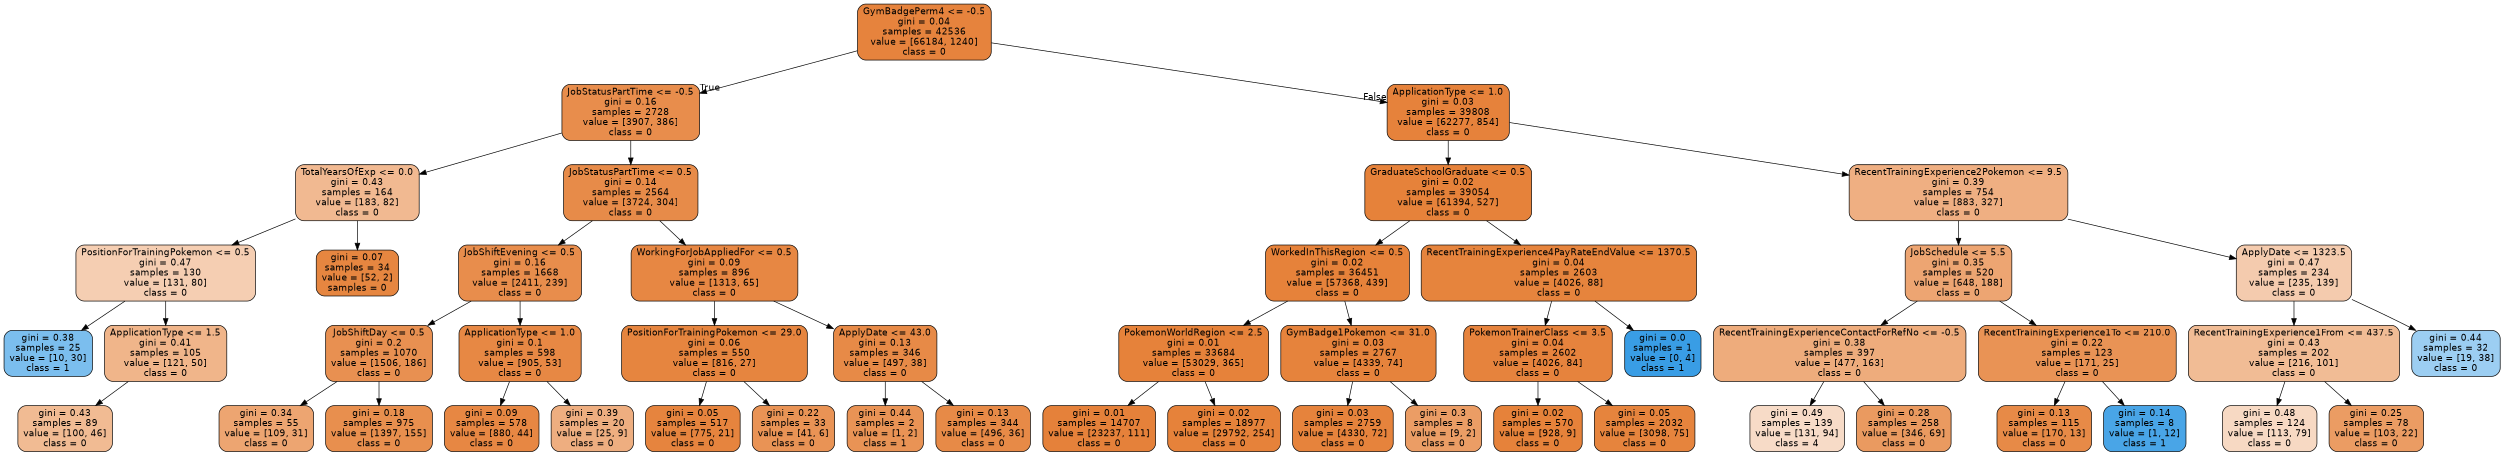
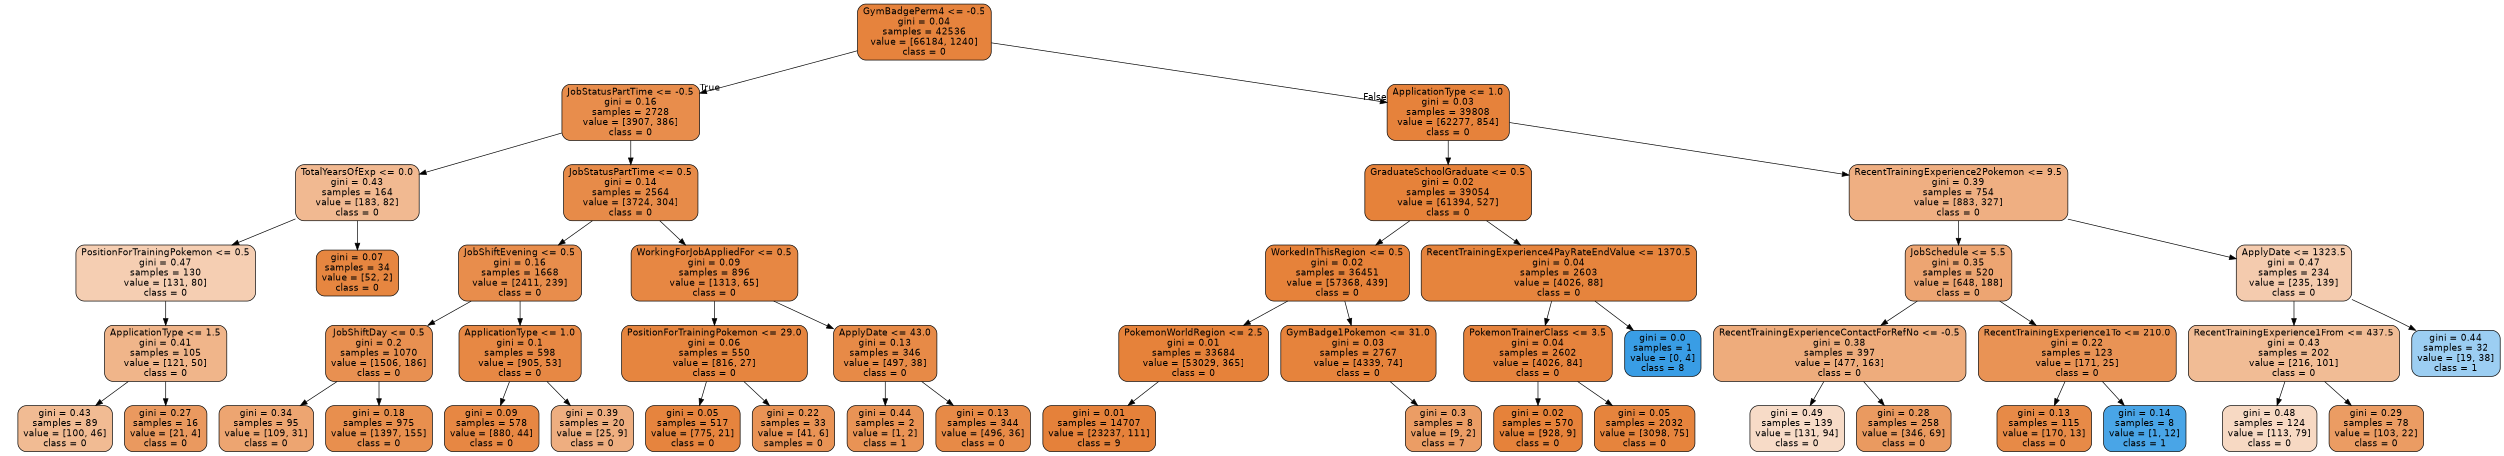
(357, 273) -> (357, 273)
(48, 353) -> none
(1663, 353) -> (1663, 353)
(2456, 353) -> (2456, 353)
none -> (166, 429)
(266, 429) -> (266, 429)
(793, 429) -> (793, 429)
(1099, 429) -> (1099, 429)
(1224, 429) -> none
(1343, 429) -> none
(1443, 429) -> (1443, 429)
(1797, 429) -> (1797, 429)
(2376, 429) -> (2376, 429)
